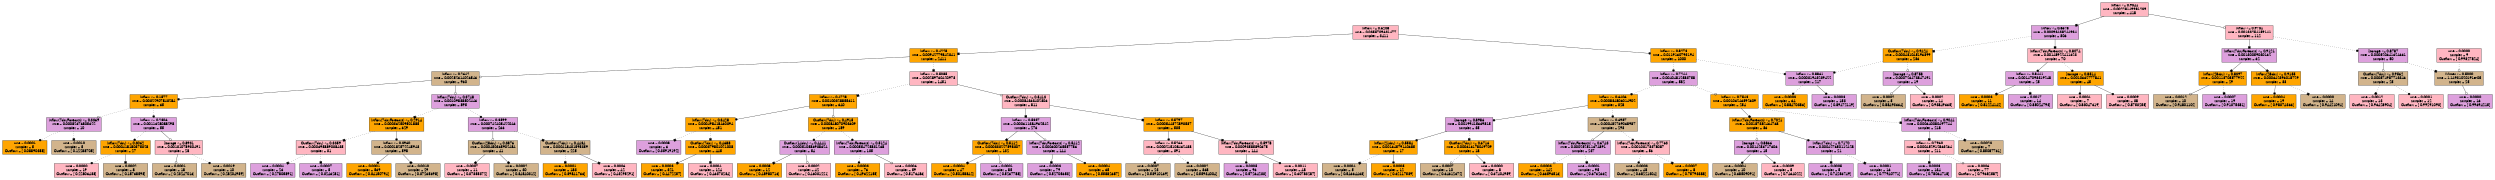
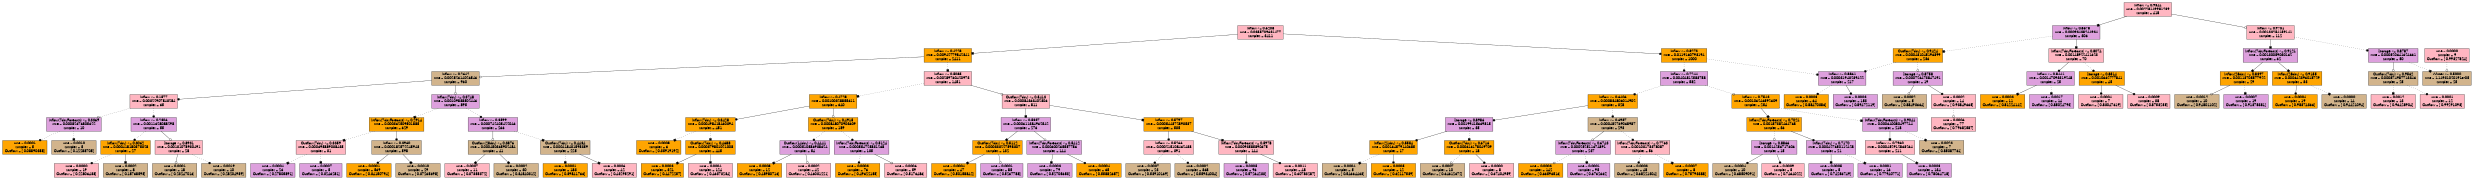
(154, 101) -> (154, 101)
(2470, 101) -> none
(659, 147) -> (659, 147)
(1953, 158) -> (1954, 112)
